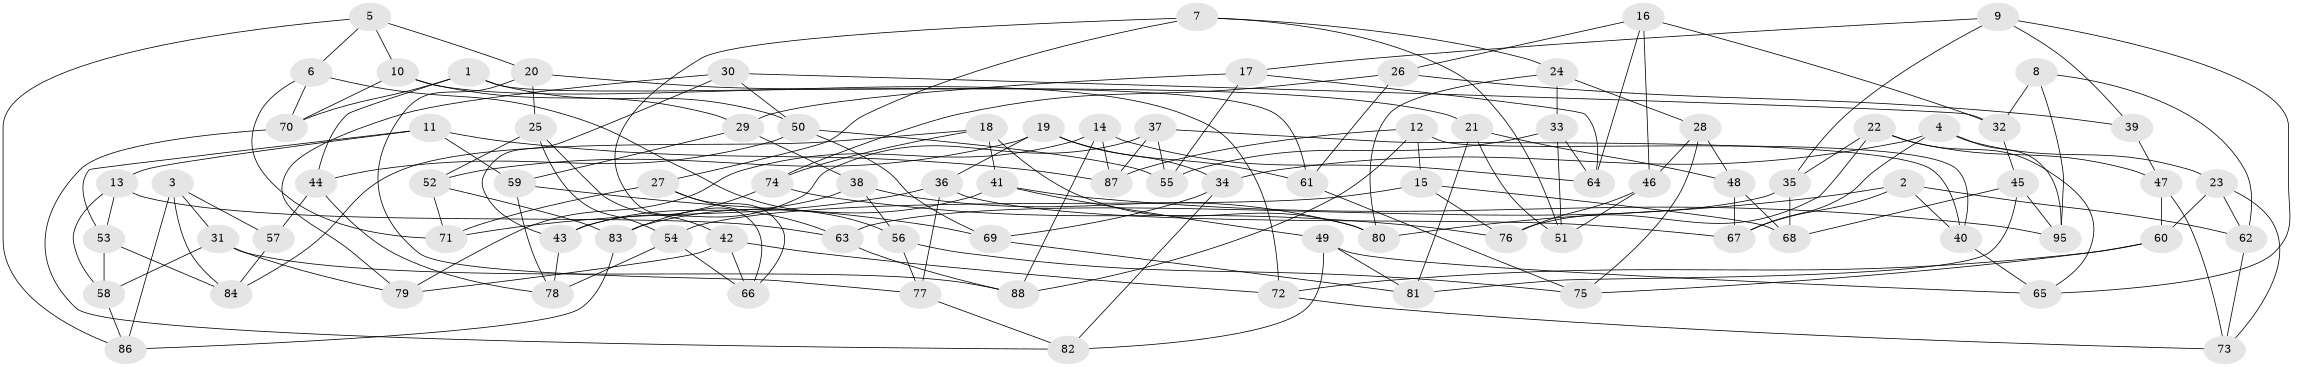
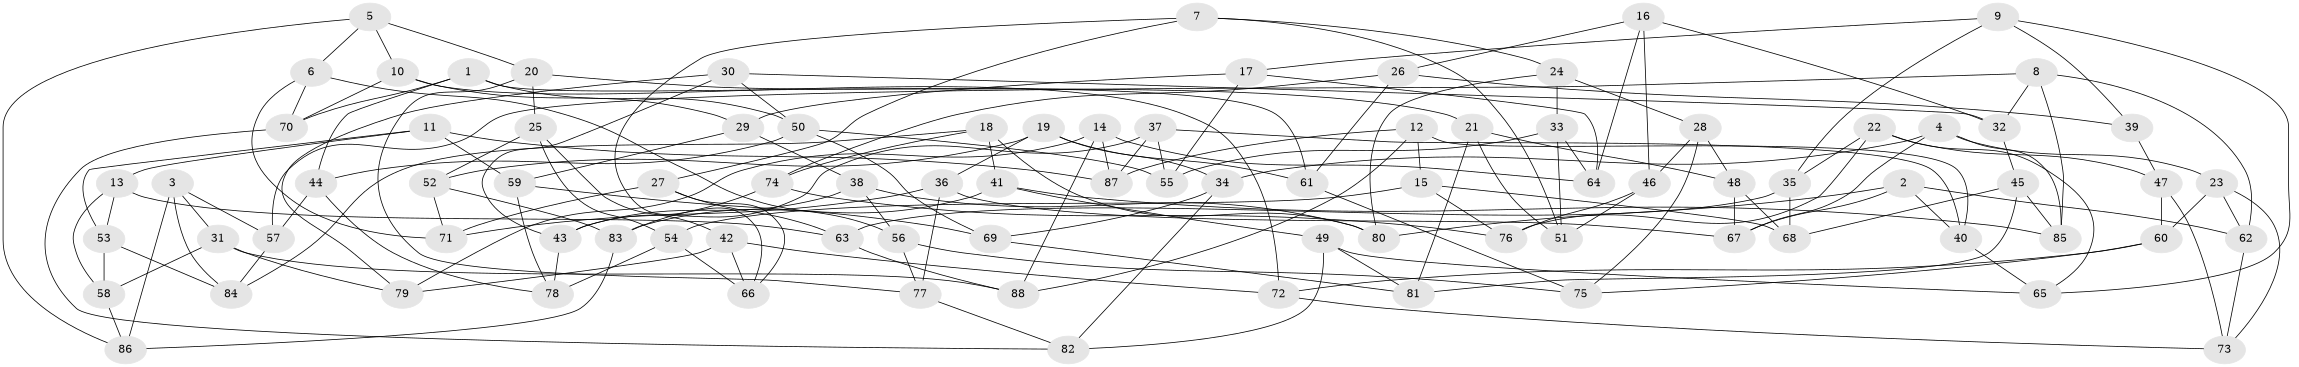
none -> (1430, 87)
(2060, 239) -> (2060, 239)
